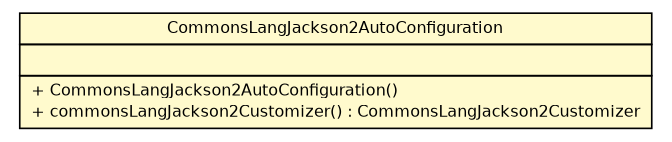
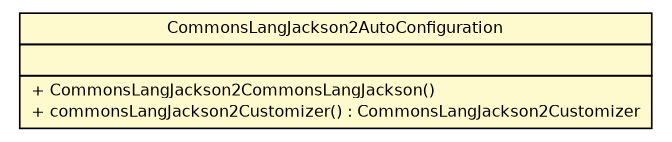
(215, 91) -> (234, 91)
